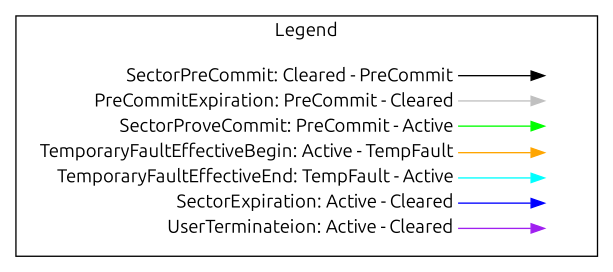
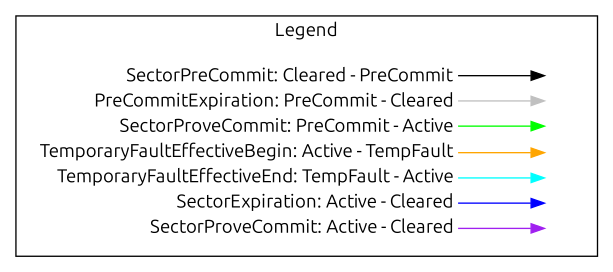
(311, 227) -> (302, 227)
